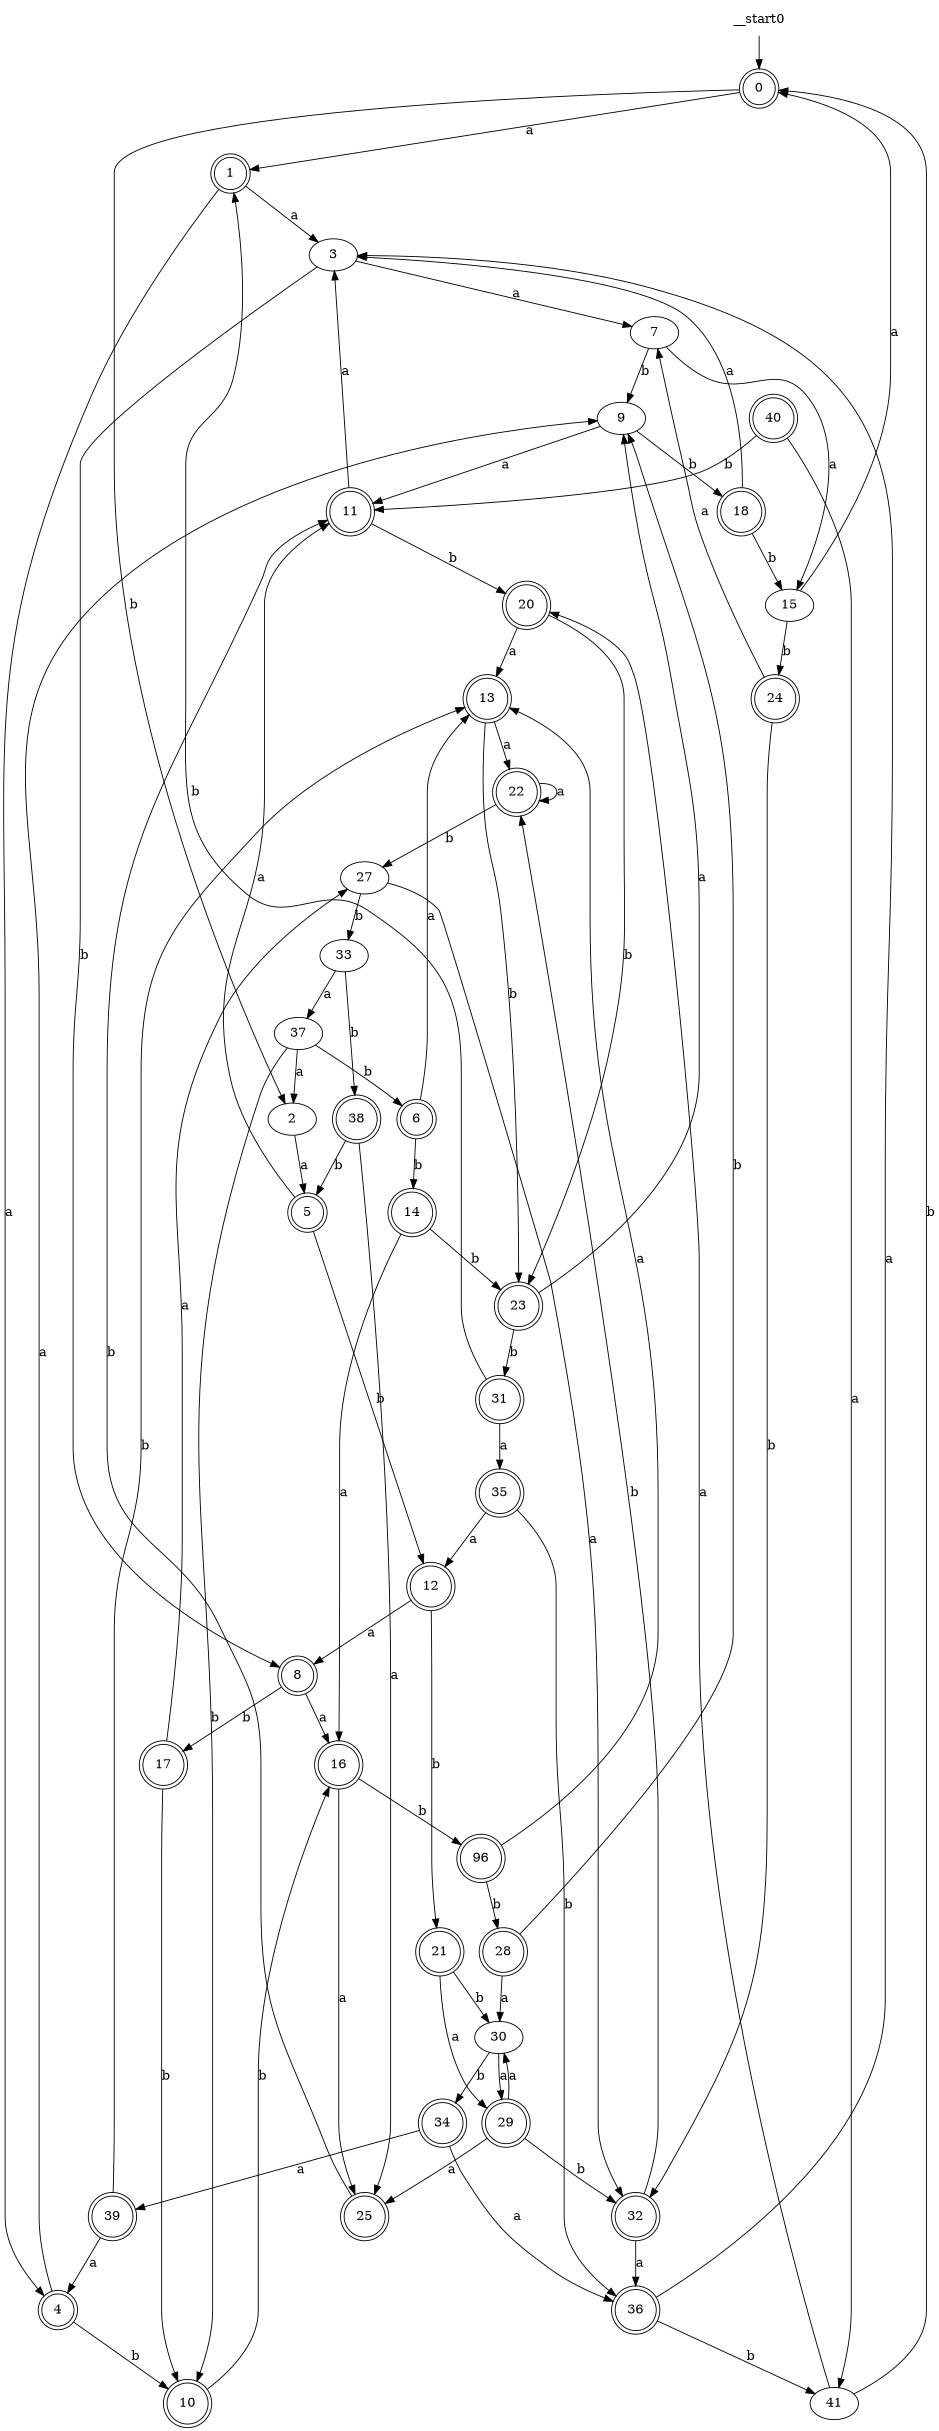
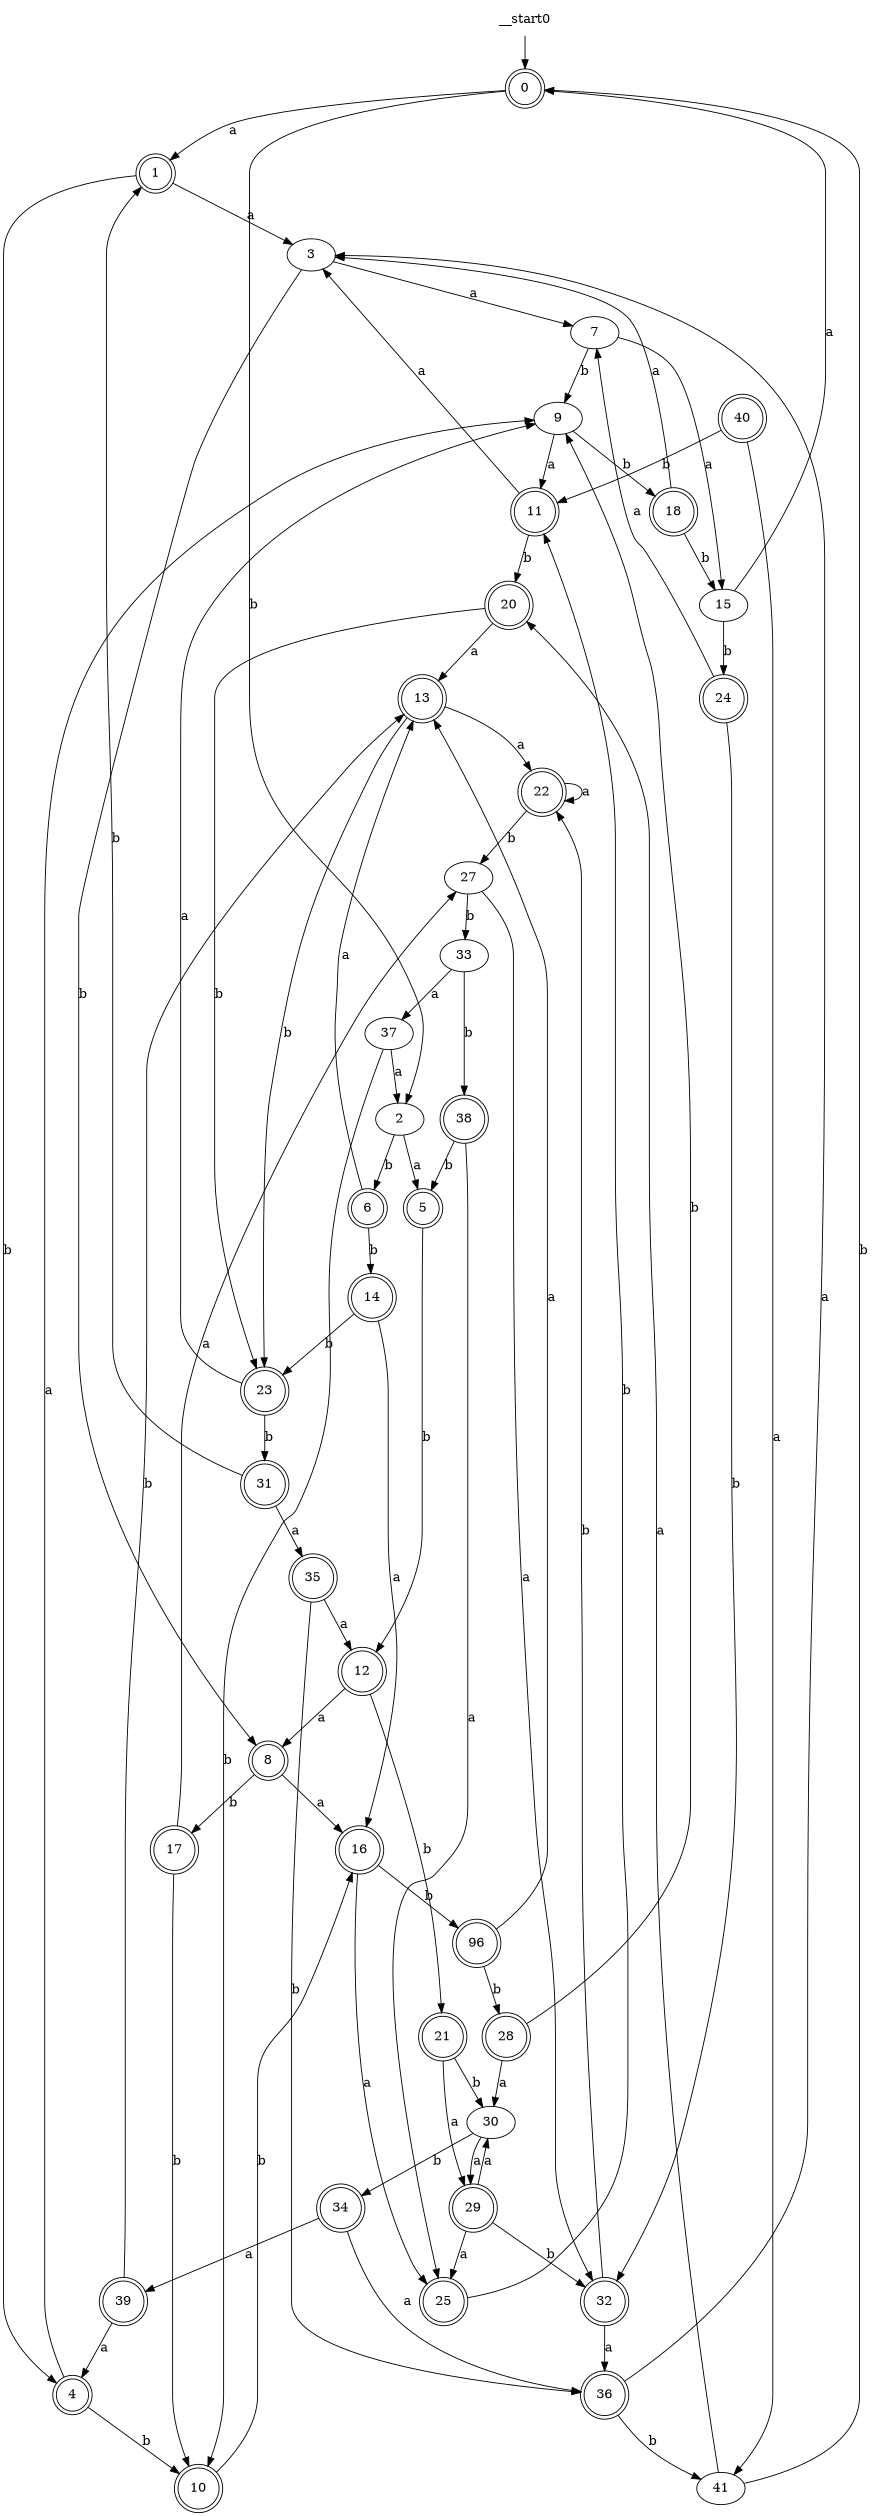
(257, 862) -> none
(360, 1075) -> (386, 1158)
(9, 1213) -> (8, 1251)
